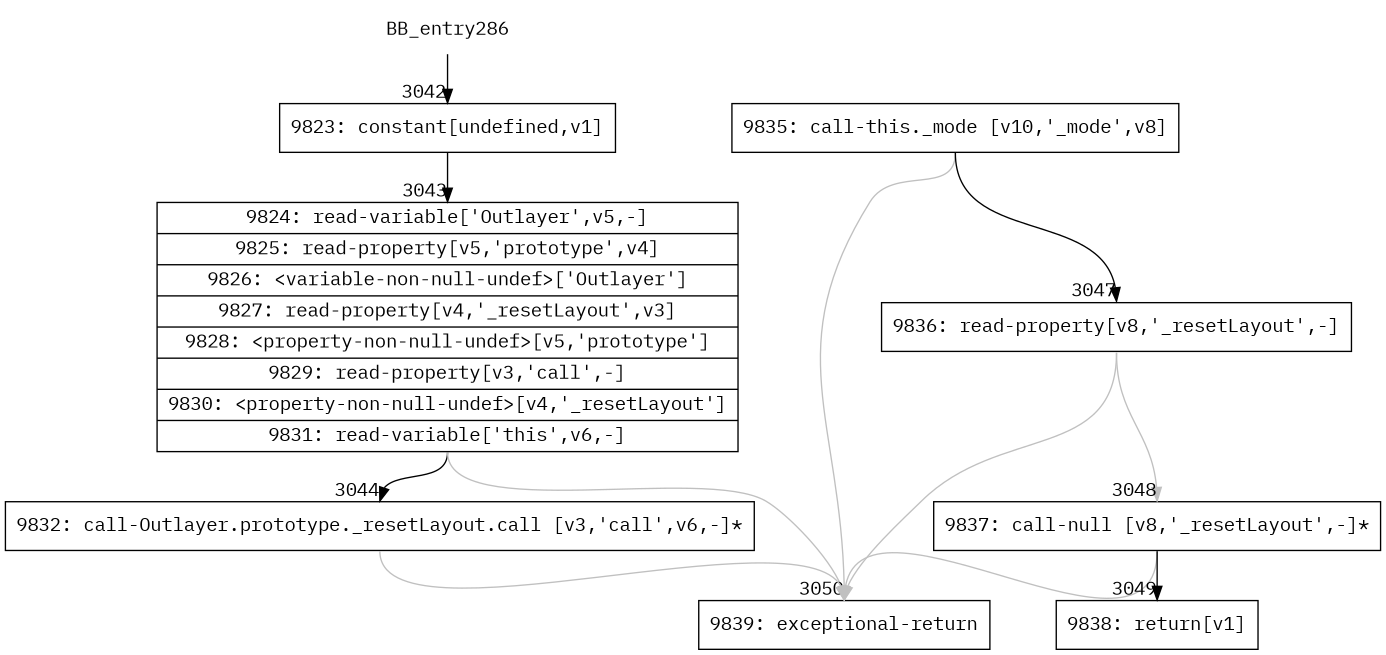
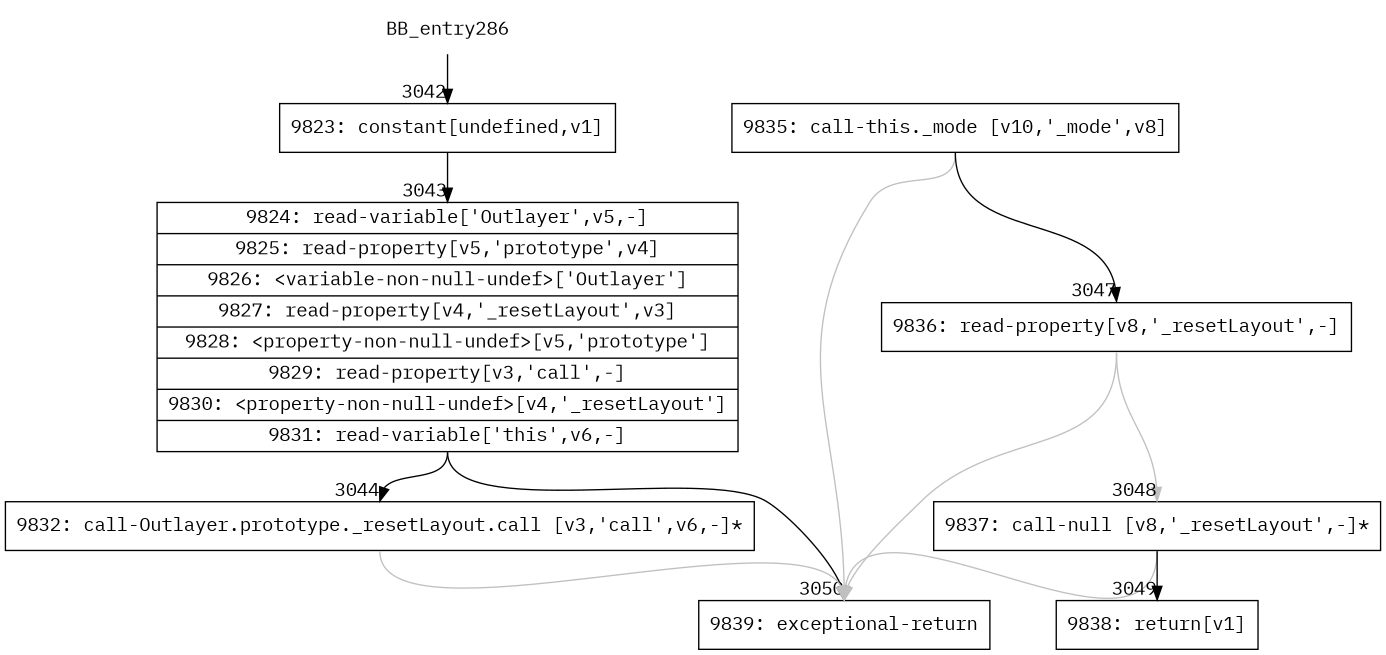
(658, 489) -> (658, 489)
